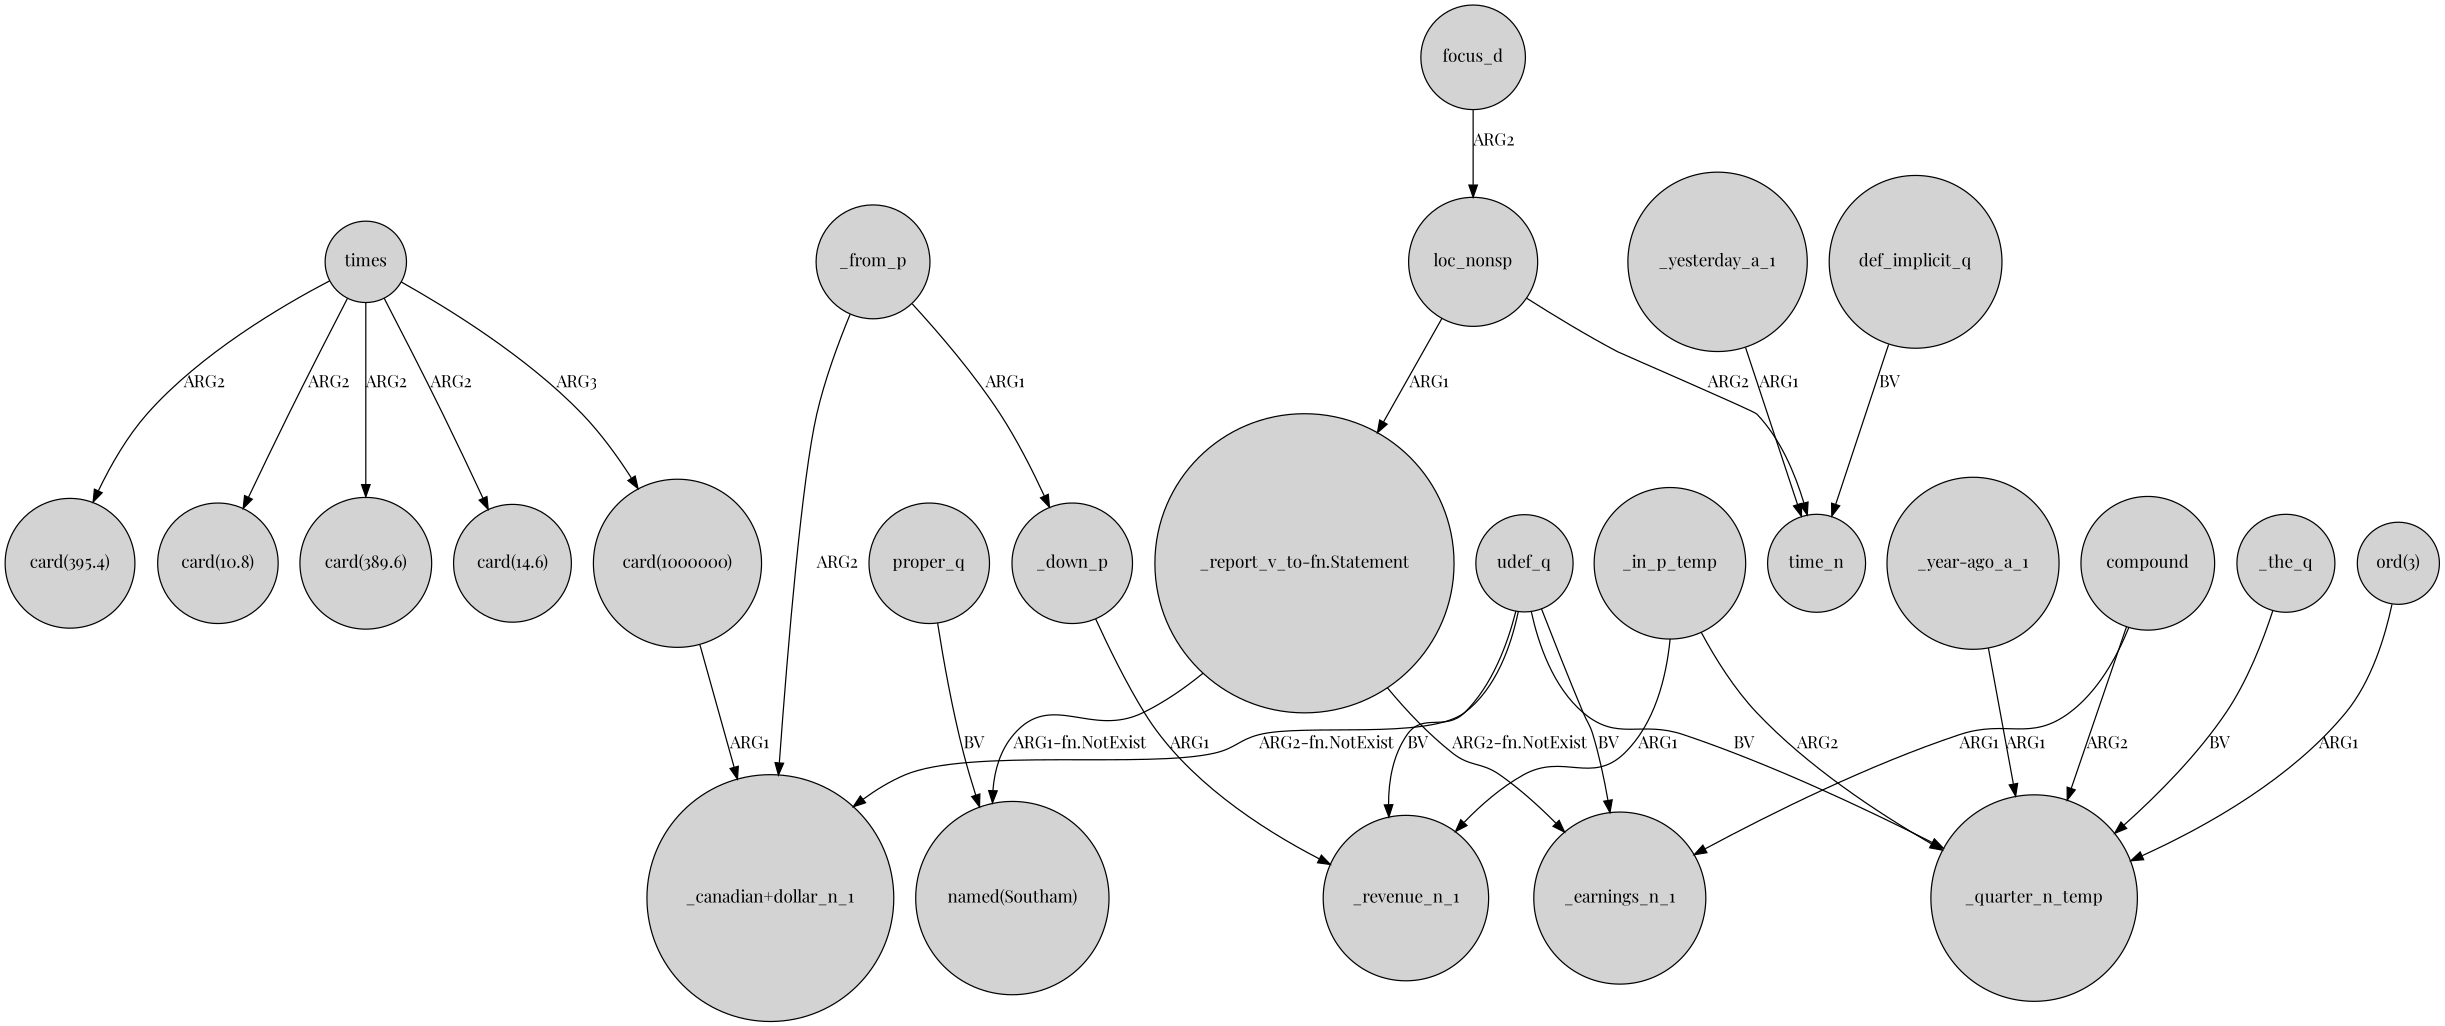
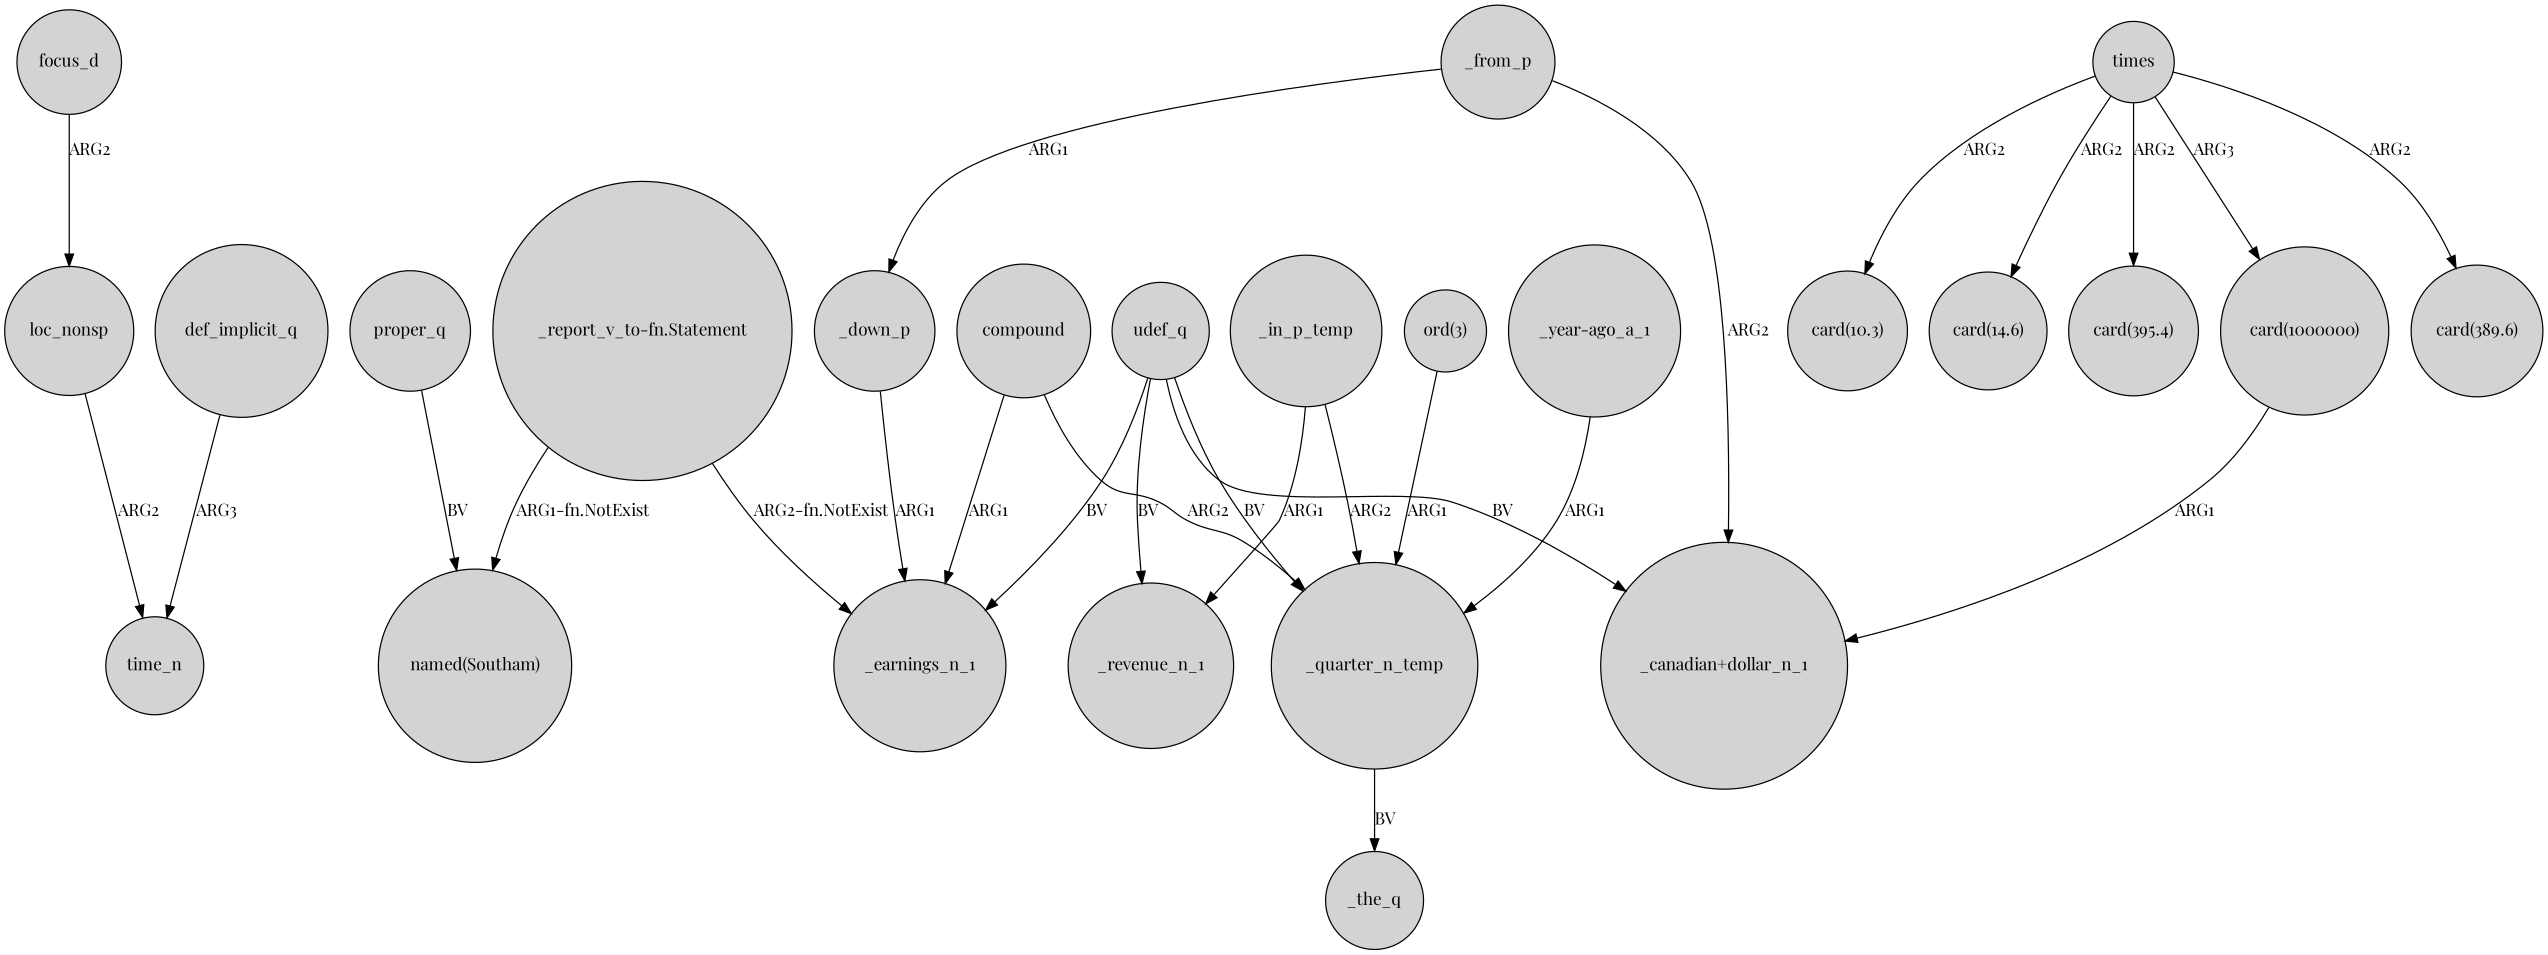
(1718, 262) -> none
(1413, 370) -> none
(1890, 383) -> (217, 511)
(218, 563) -> (1848, 331)
(2214, 729) -> (1375, 804)
(1327, 744) -> (1503, 511)
(1189, 767) -> (890, 480)
